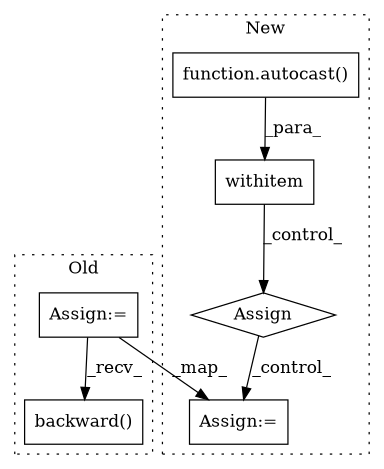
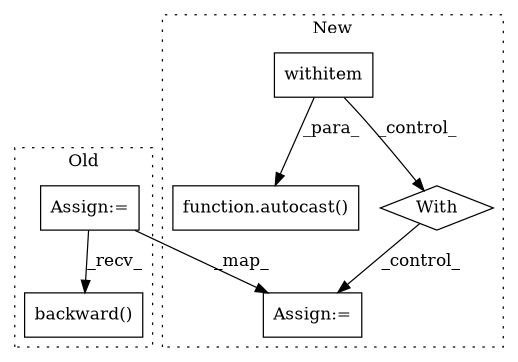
(265, 122) -> (297, 136)
(263, 315) -> (437, 208)
